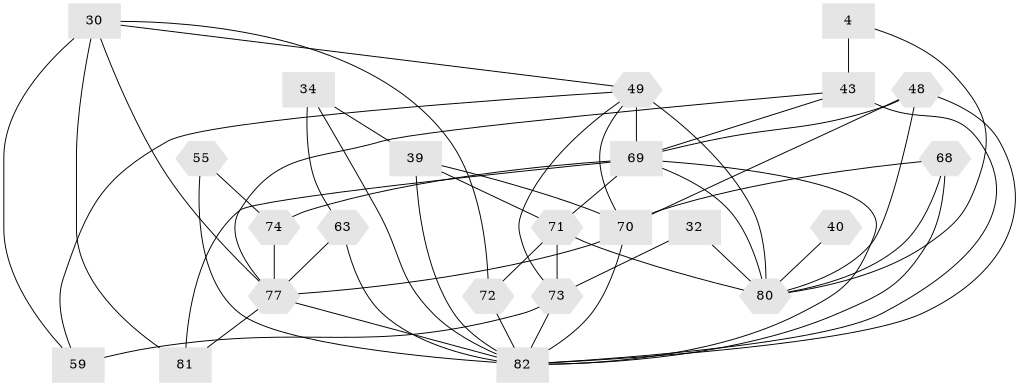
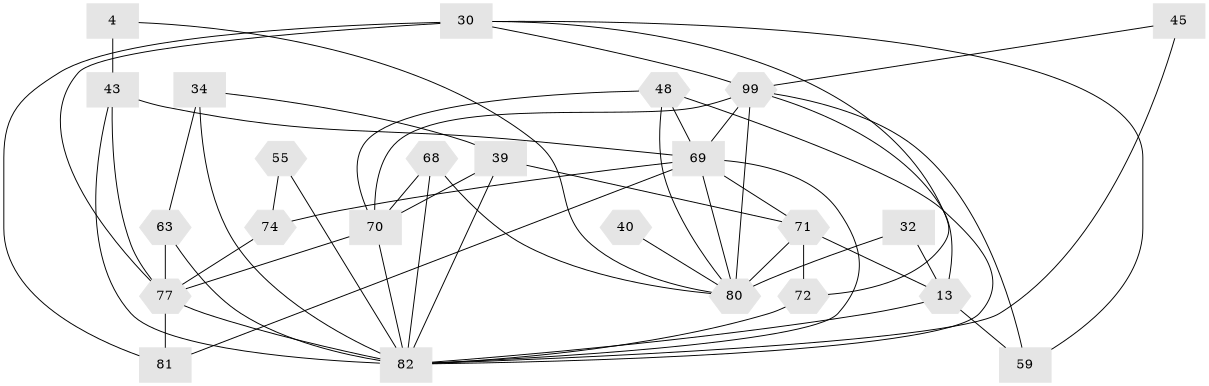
none -> (1179, 21)
(636, 90) -> (751, 90)
(557, 296) -> (945, 296)
